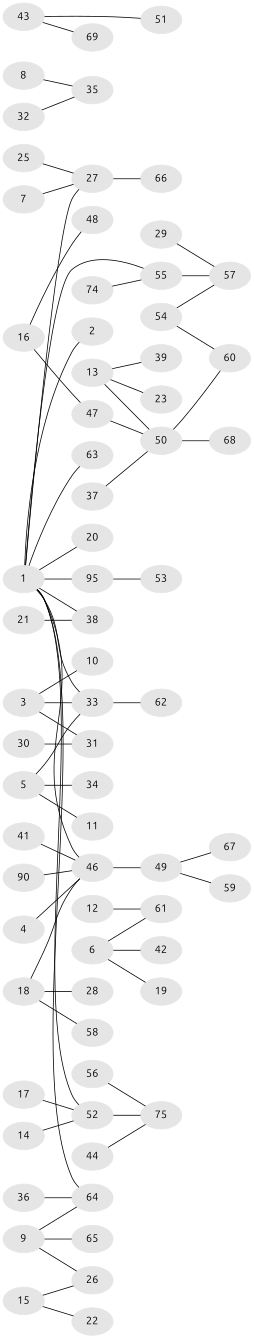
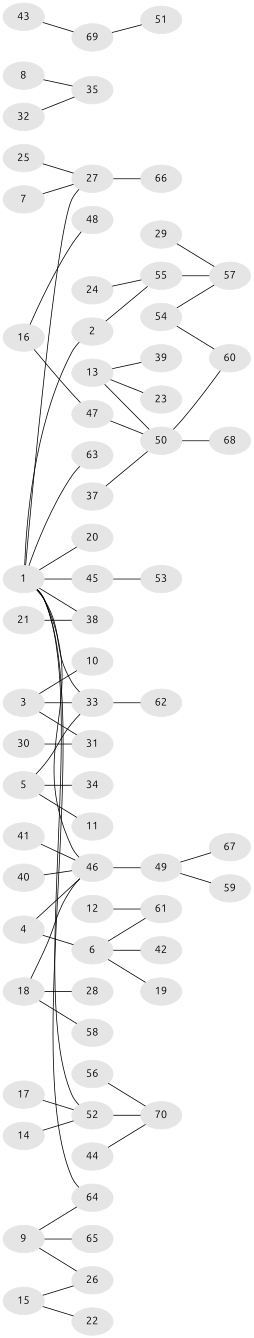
(93, 16) -> (127, 29)
(92, 290) -> (92, 290)
(56, 314) -> (127, 304)
(92, 579) -> (92, 579)
(24, 878) -> (24, 878)
none -> (60, 941)
(161, 1115) -> (161, 1115)
(24, 1198) -> none
